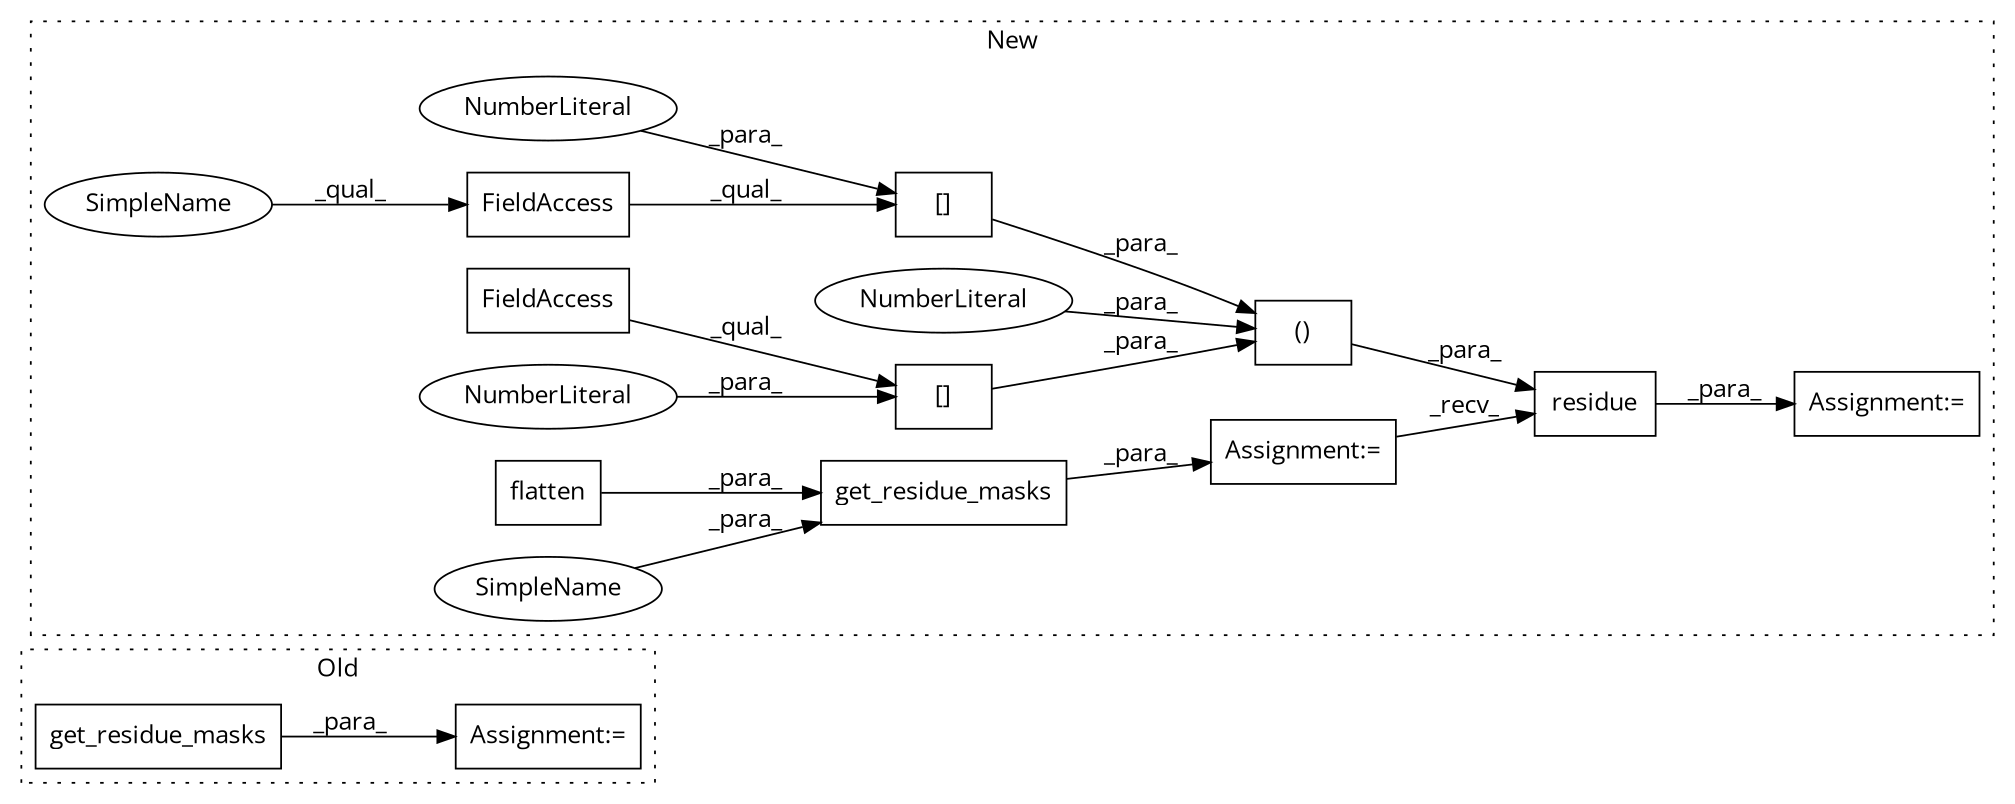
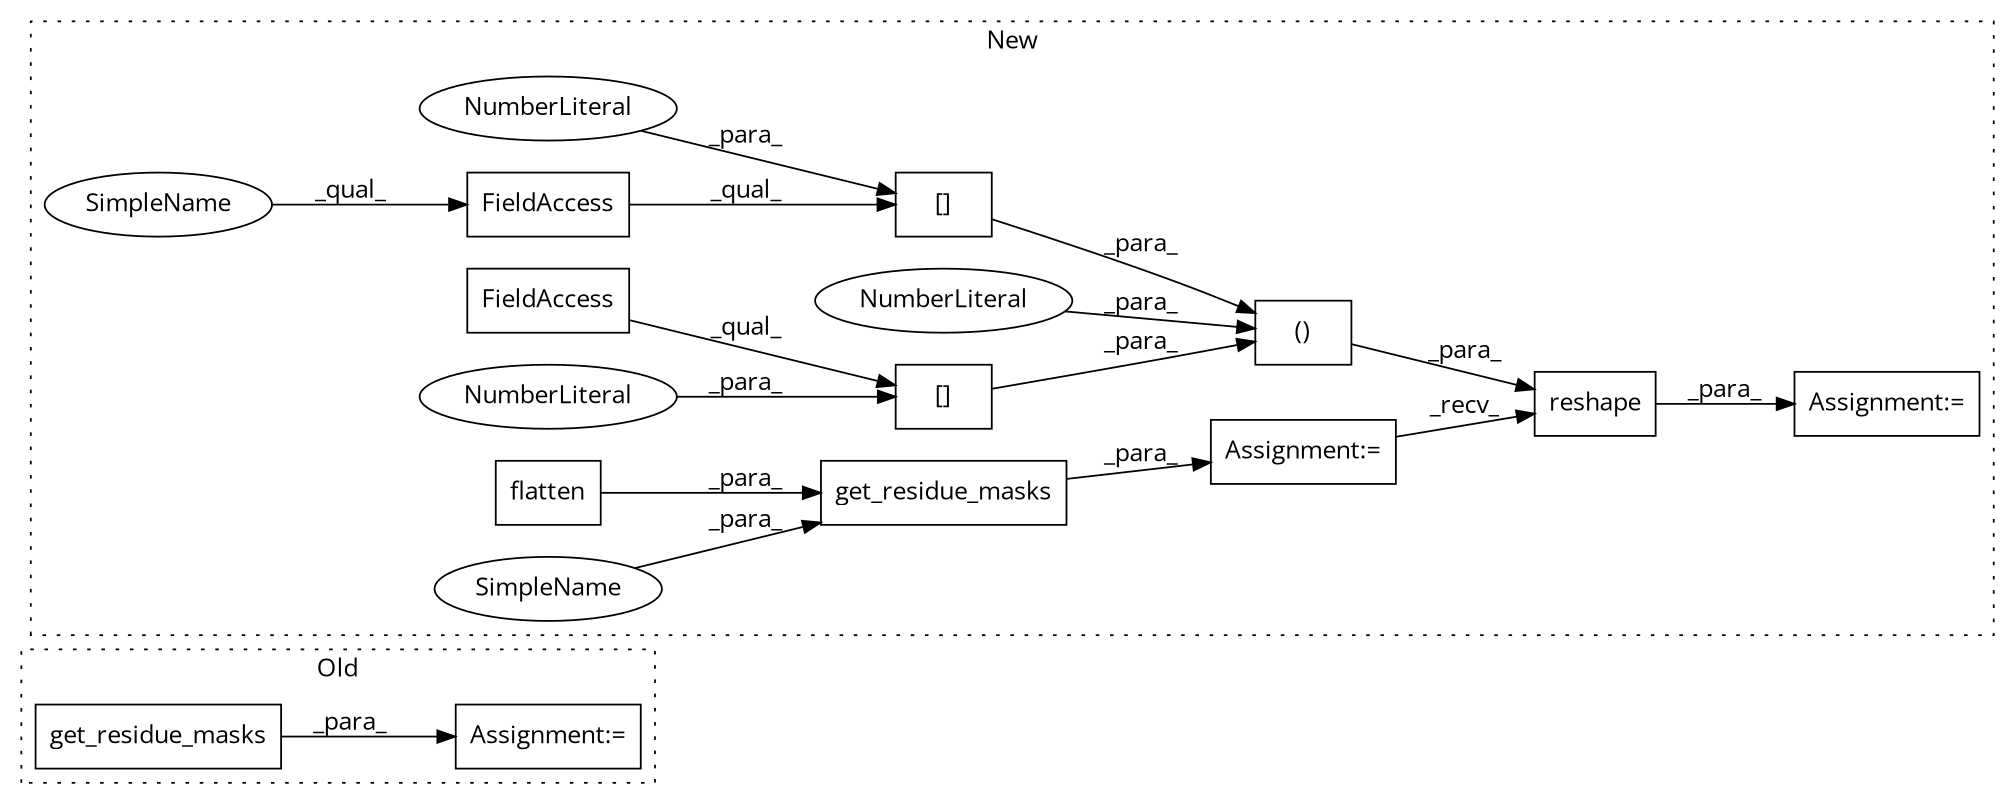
(1595, 404) -> (1595, 404)
